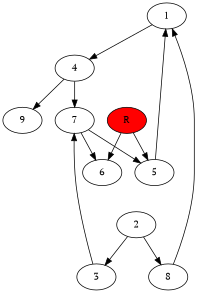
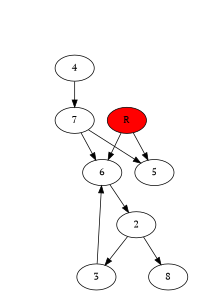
(167, 16) -> none
(22, 120) -> none
none -> (117, 196)
(79, 203) -> (99, 228)
